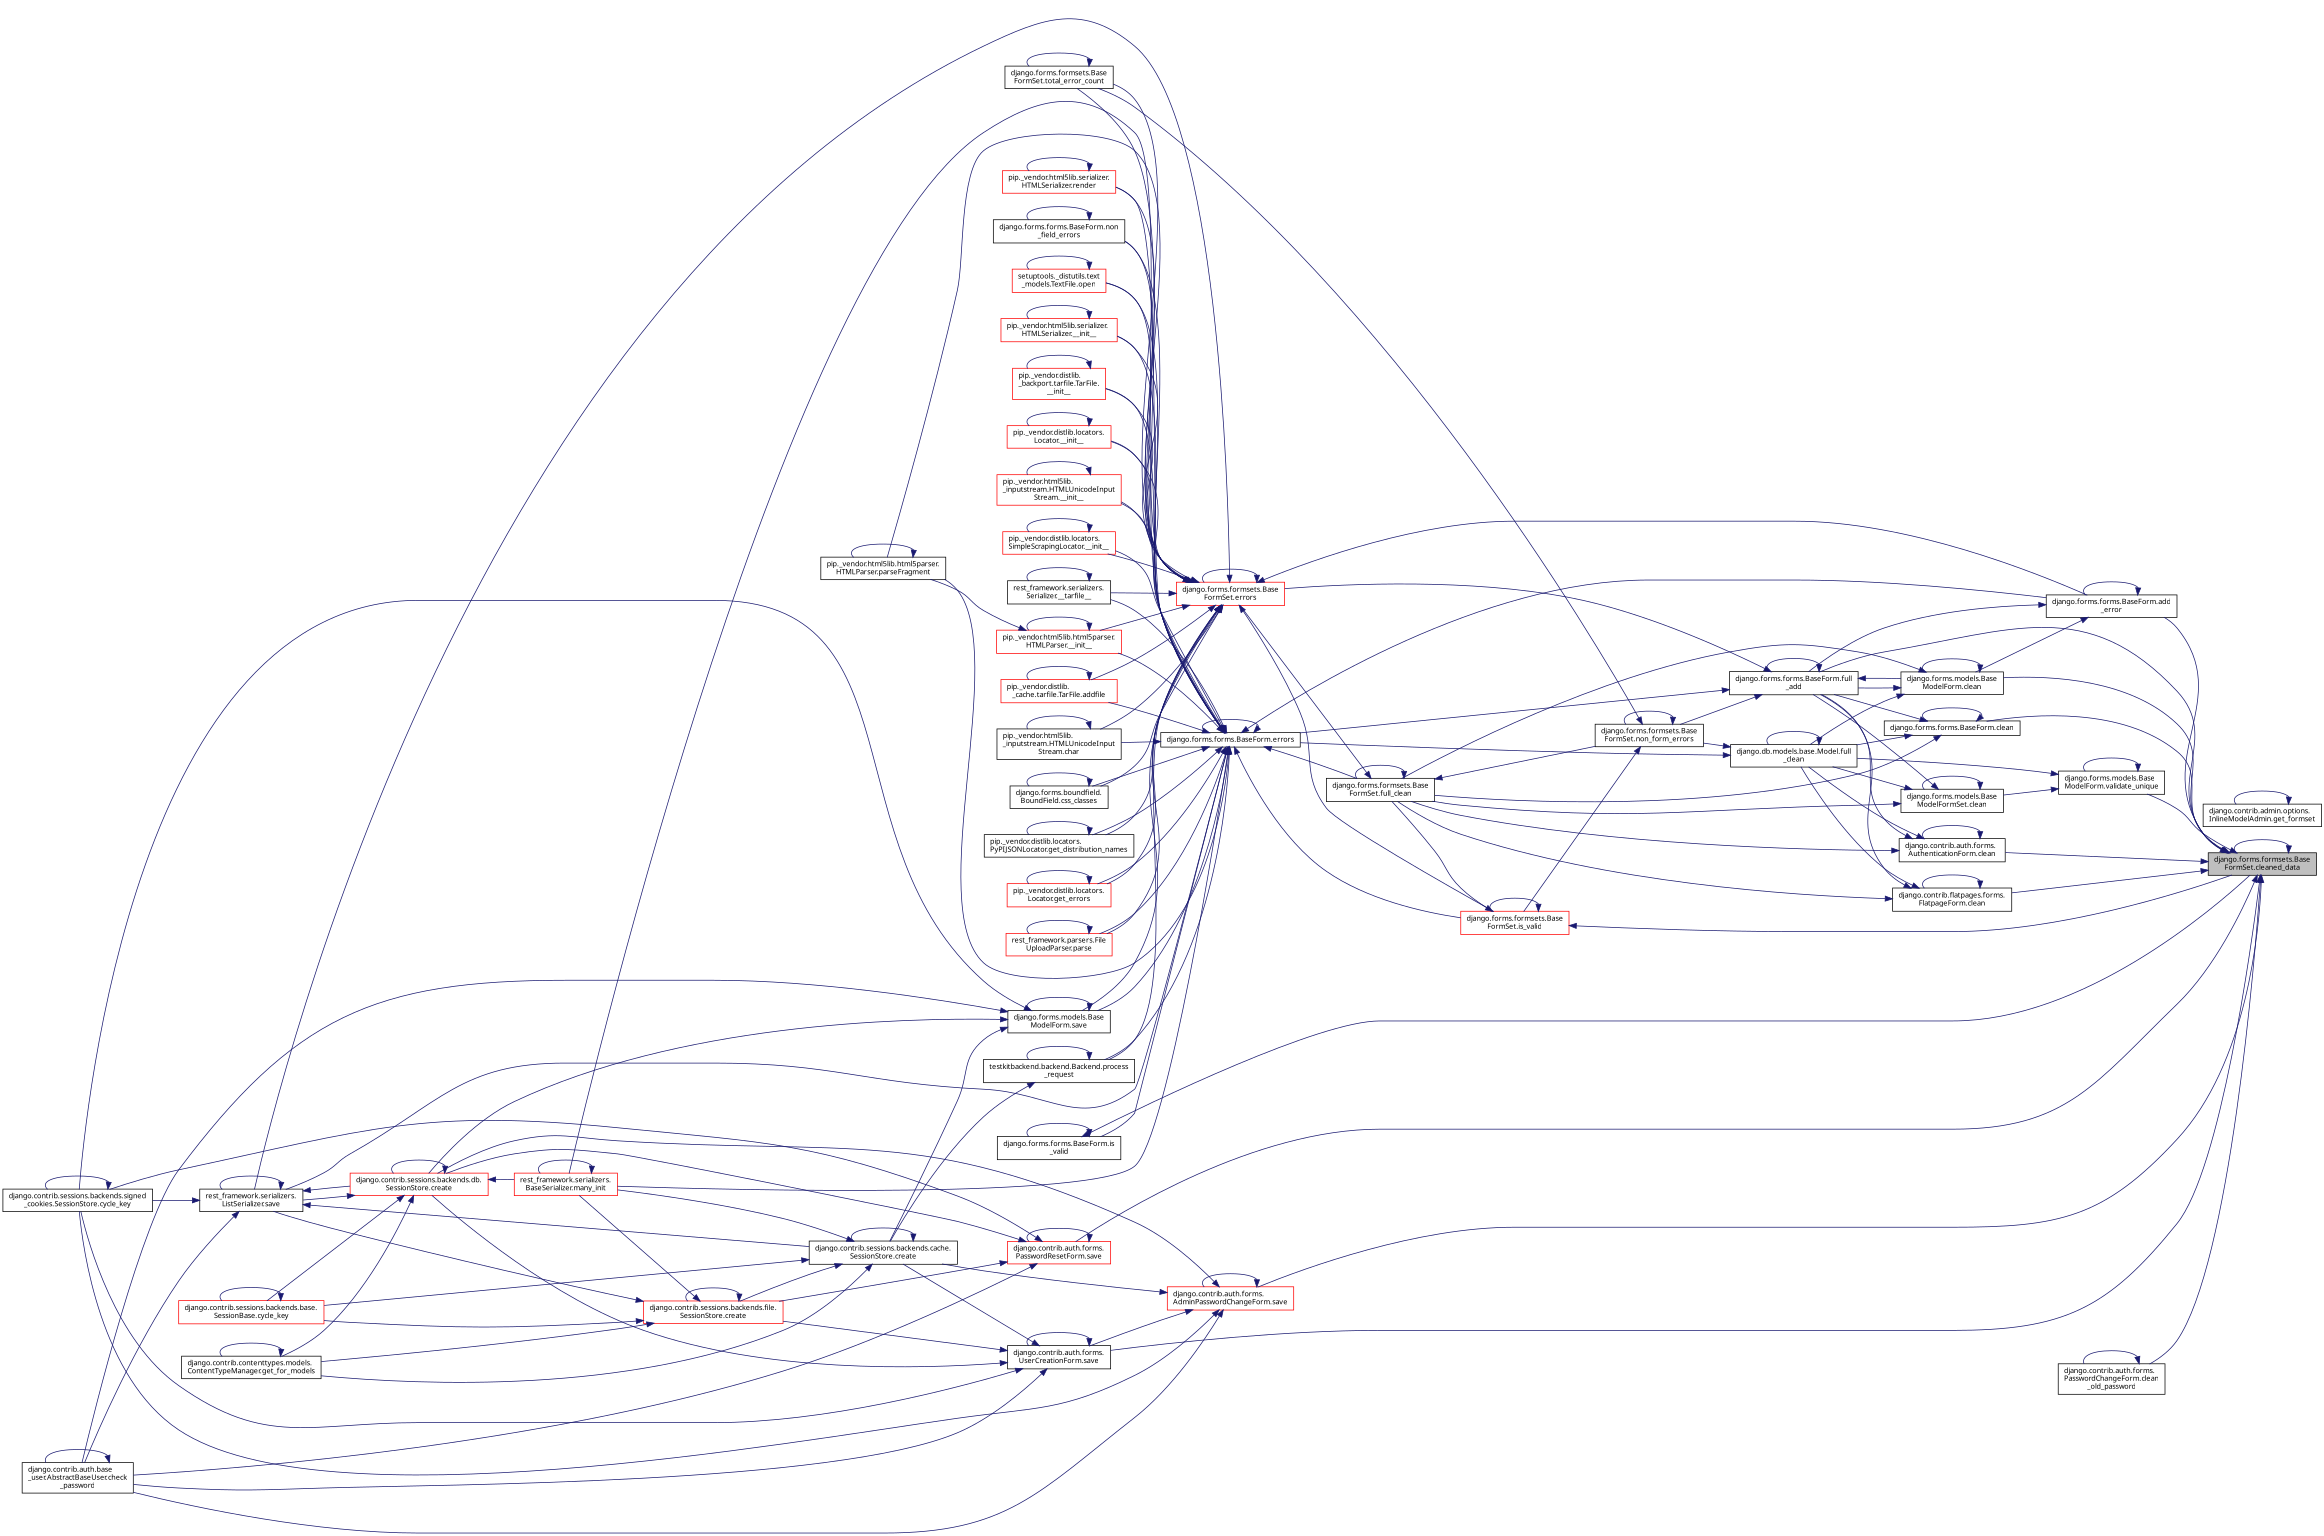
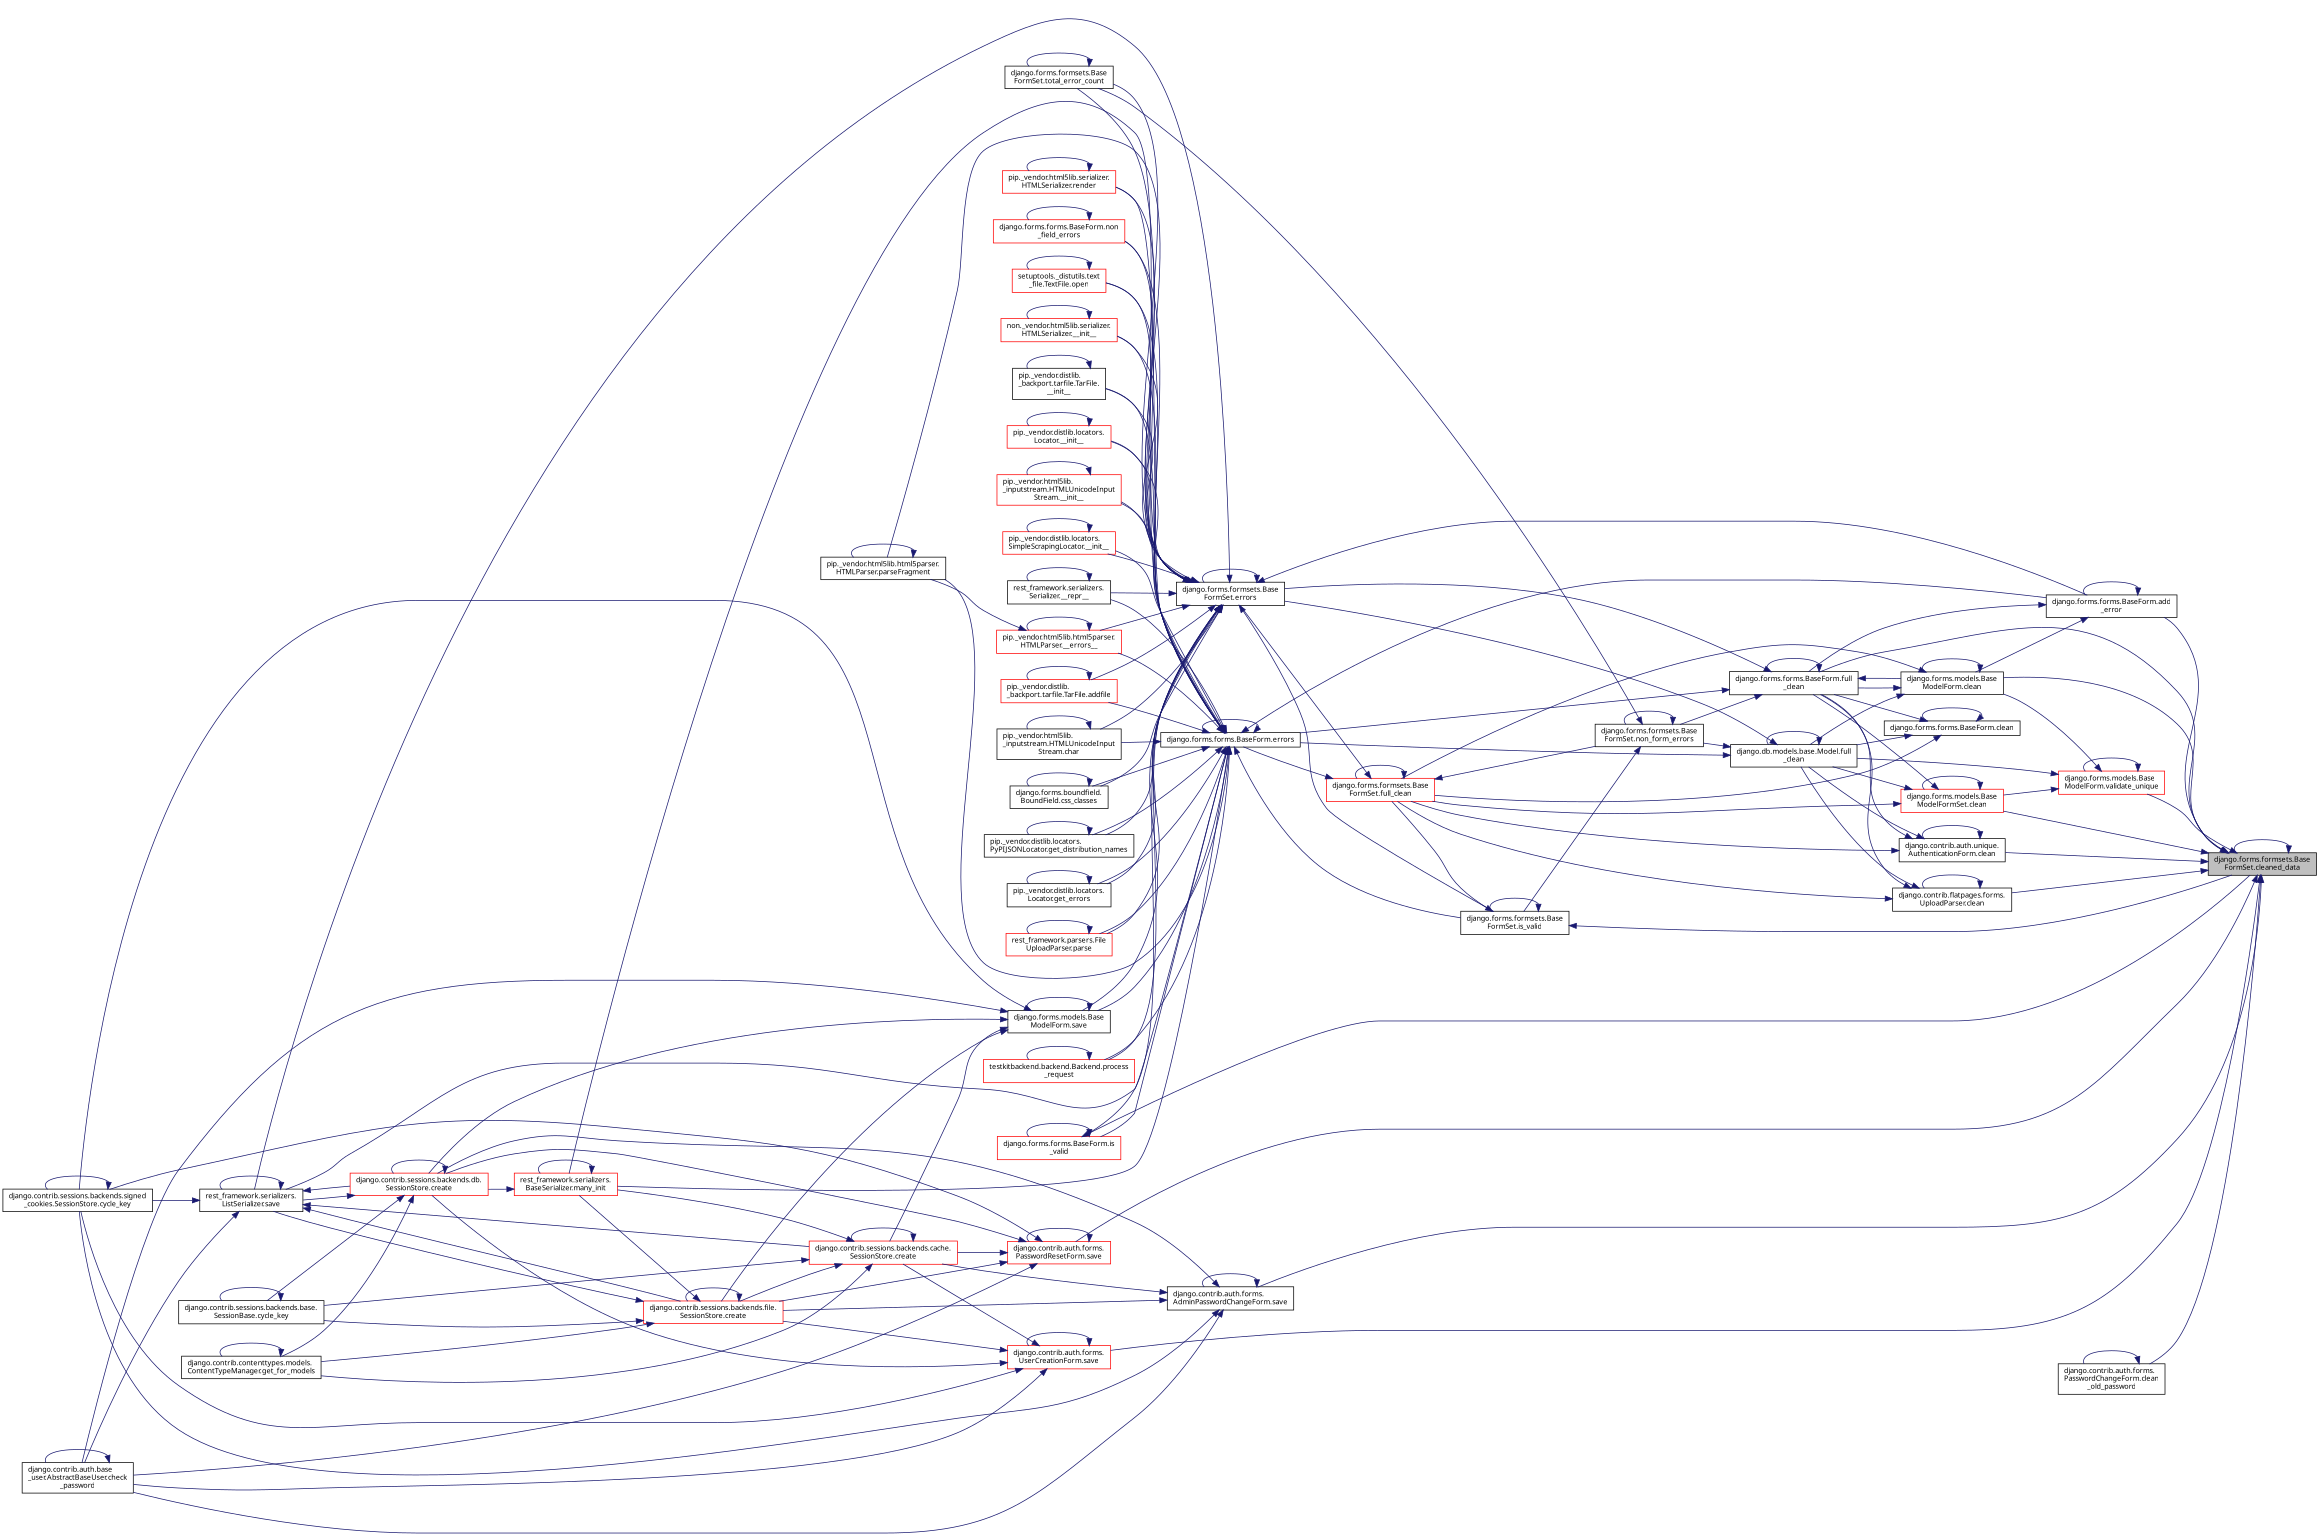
(1059, 231) -> (1059, 231)
(1059, 281) -> (1059, 281)
(1059, 330) -> (1059, 330)
(1059, 384) -> (1059, 384)
(1059, 592) -> (1059, 592)
(1231, 594) -> (1231, 594)
(1059, 642) -> (1059, 642)
none -> (1534, 651)
(1794, 683) -> (1794, 683)
(1059, 691) -> (1059, 691)
none -> (2054, 725)
(2141, 731) -> (2102, 831)
(1314, 763) -> (1284, 762)
(2112, 783) -> (2112, 783)
(1381, 790) -> (1381, 790)
(1952, 801) -> (1952, 801)
(2262, 815) -> none
(1952, 850) -> (1952, 850)
none -> (1153, 879)
(1059, 895) -> (1059, 895)
(1952, 900) -> (1952, 900)
(1515, 923) -> (1515, 923)
(1059, 1071) -> (1059, 1071)
none -> (852, 1143)
(1059, 1148) -> (1059, 1148)
(949, 1154) -> (979, 1253)
(505, 1180) -> (498, 1189)
(883, 1253) -> (883, 1253)
none -> (495, 1256)
(1231, 1298) -> (1231, 1298)
(251, 1312) -> (251, 1312)
(1137, 1328) -> (981, 1305)
(1059, 1357) -> (1059, 1357)
